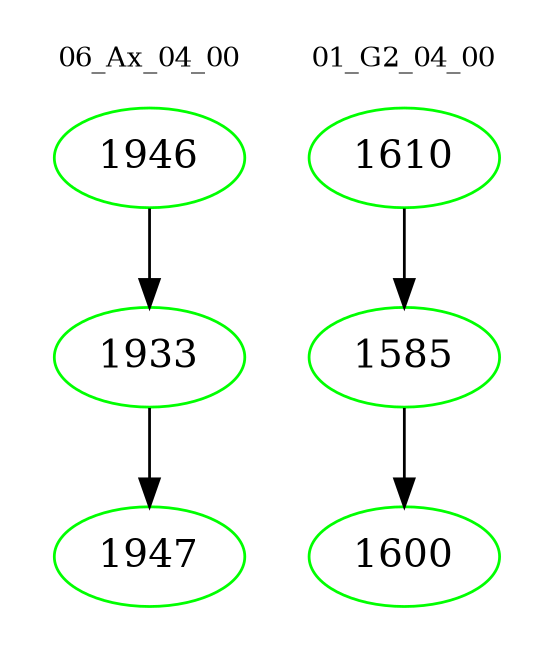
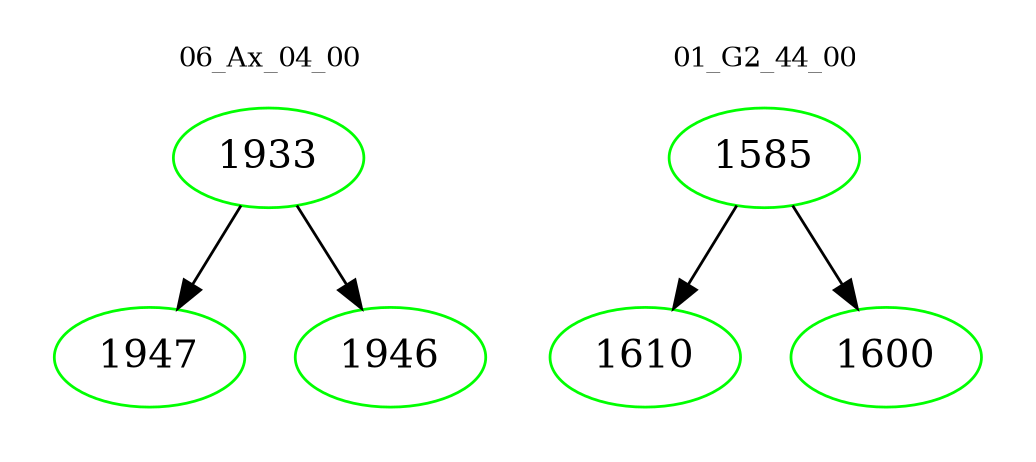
(404, 60) -> (766, 60)
(150, 244) -> (322, 245)
(404, 244) -> (713, 245)
